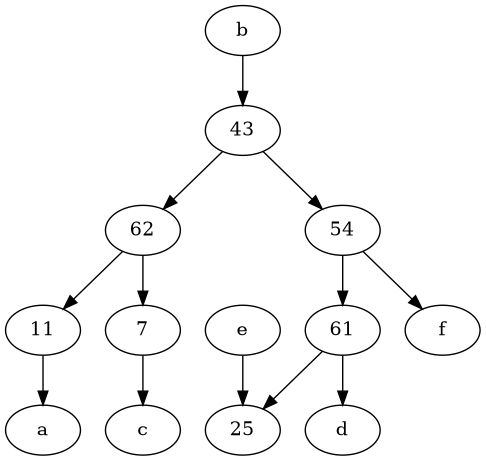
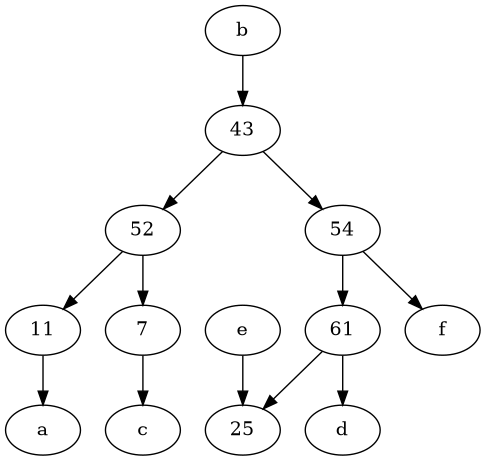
(143, 230) -> (143, 230)
